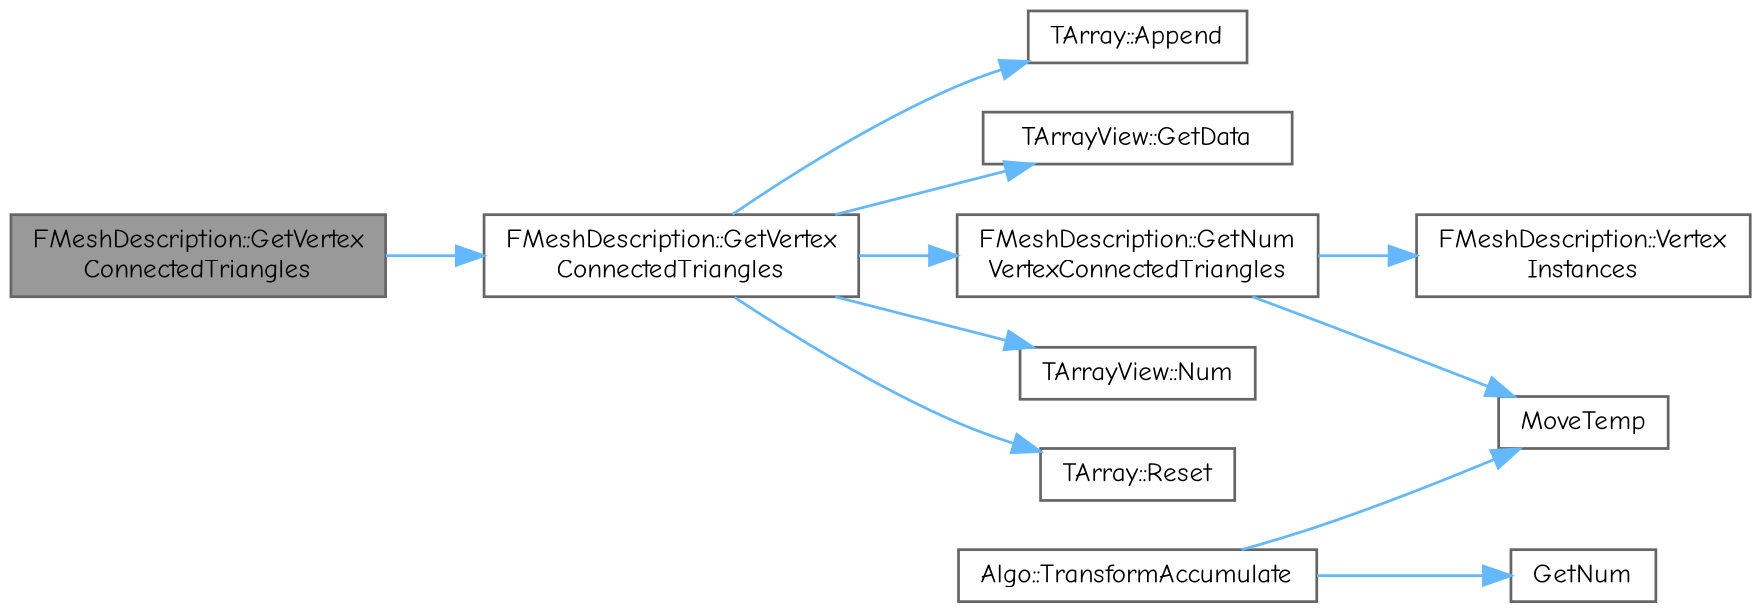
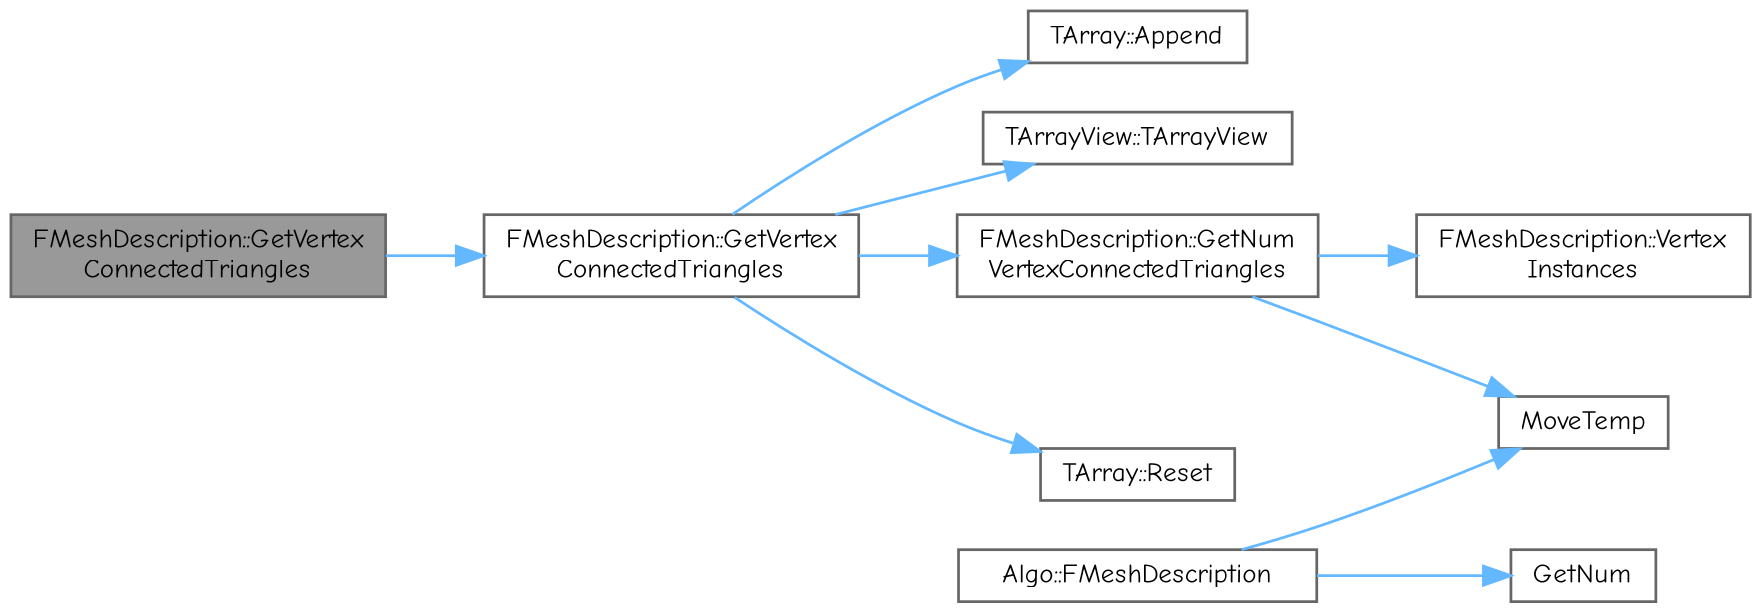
(1138, 138) -> (1138, 138)
(1138, 373) -> none
(1138, 576) -> (1138, 576)
